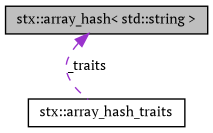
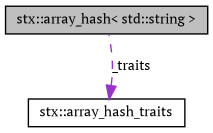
(67, 74) -> (112, 60)
